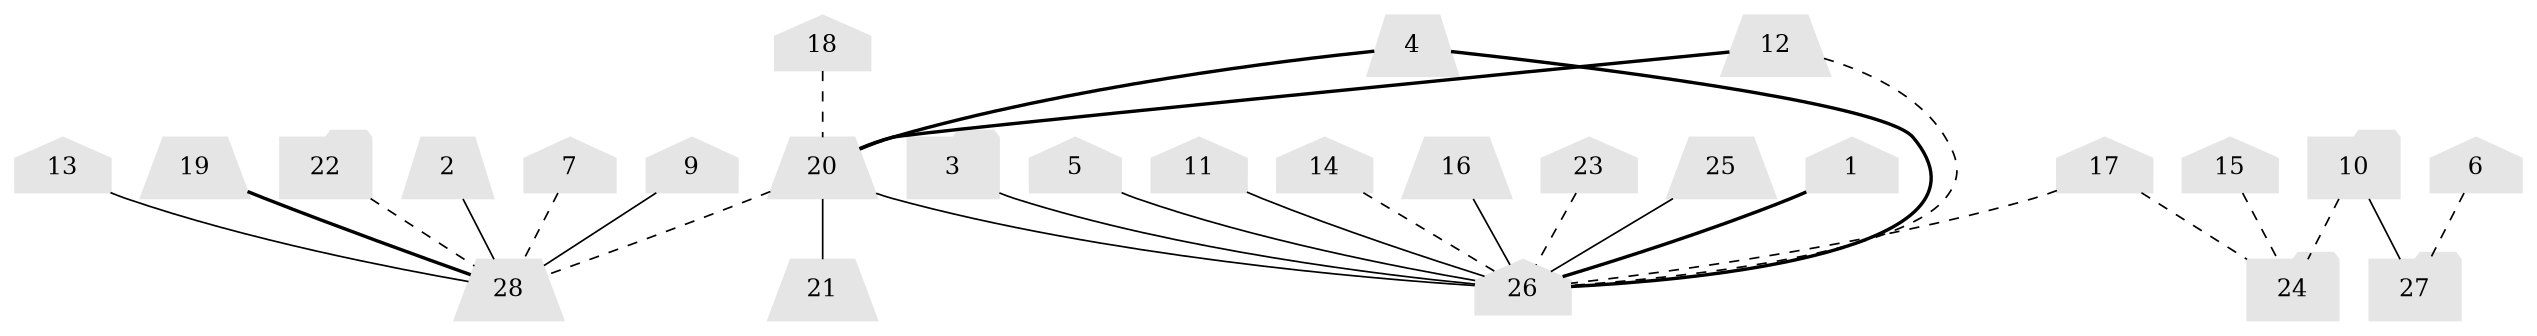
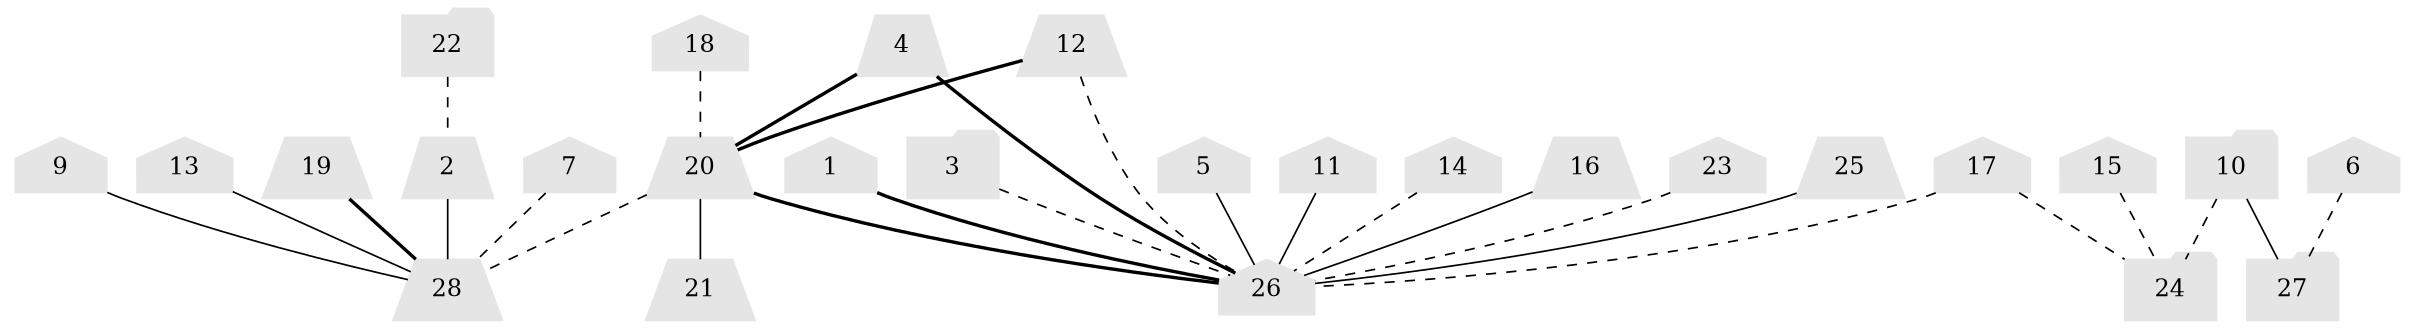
(422, 232) -> (448, 107)
(1235, 251) -> (1114, 233)
(1173, 254) -> (984, 248)
